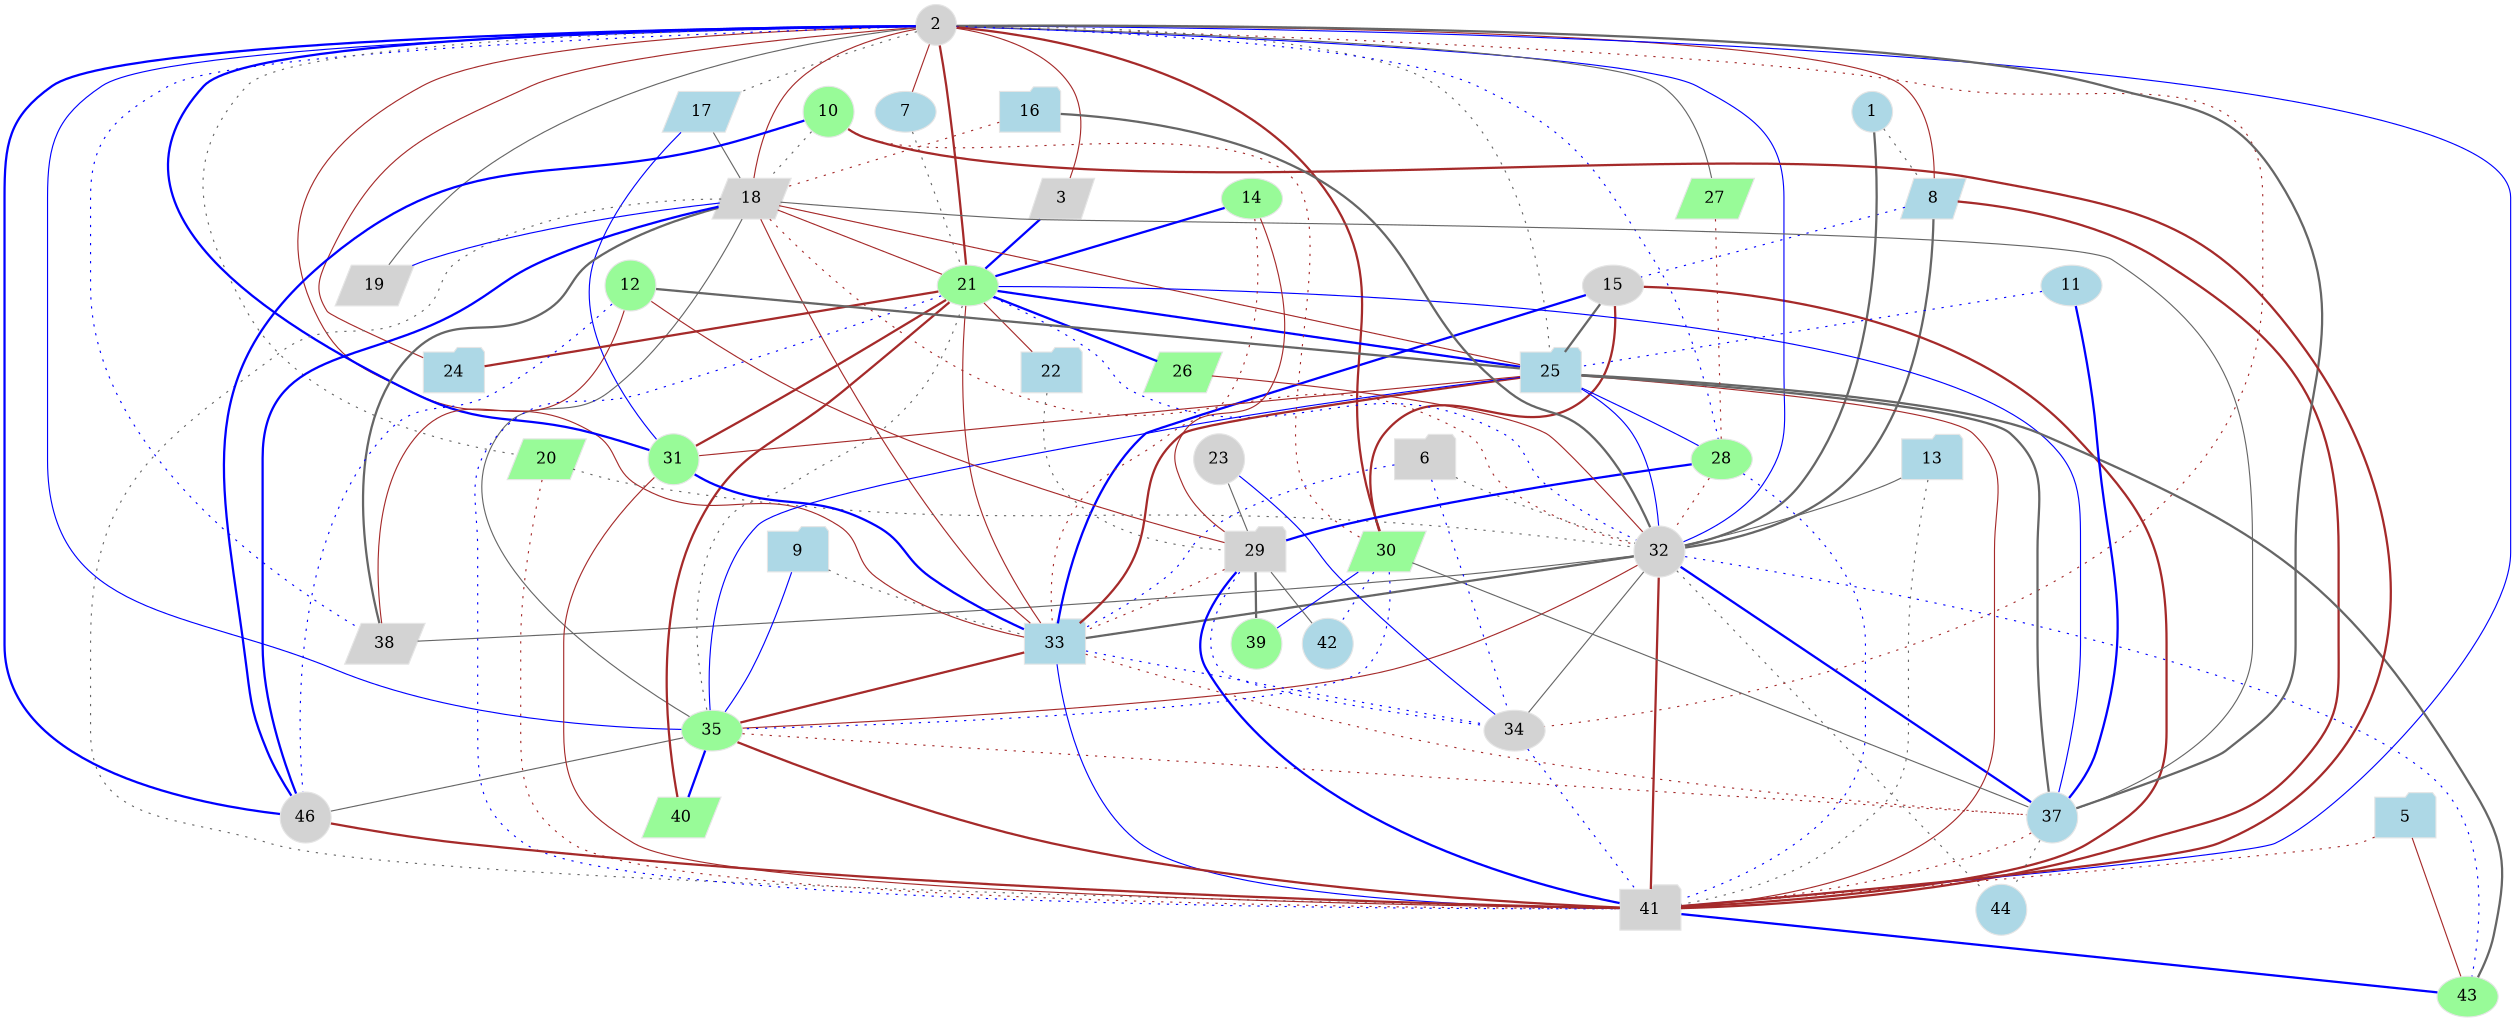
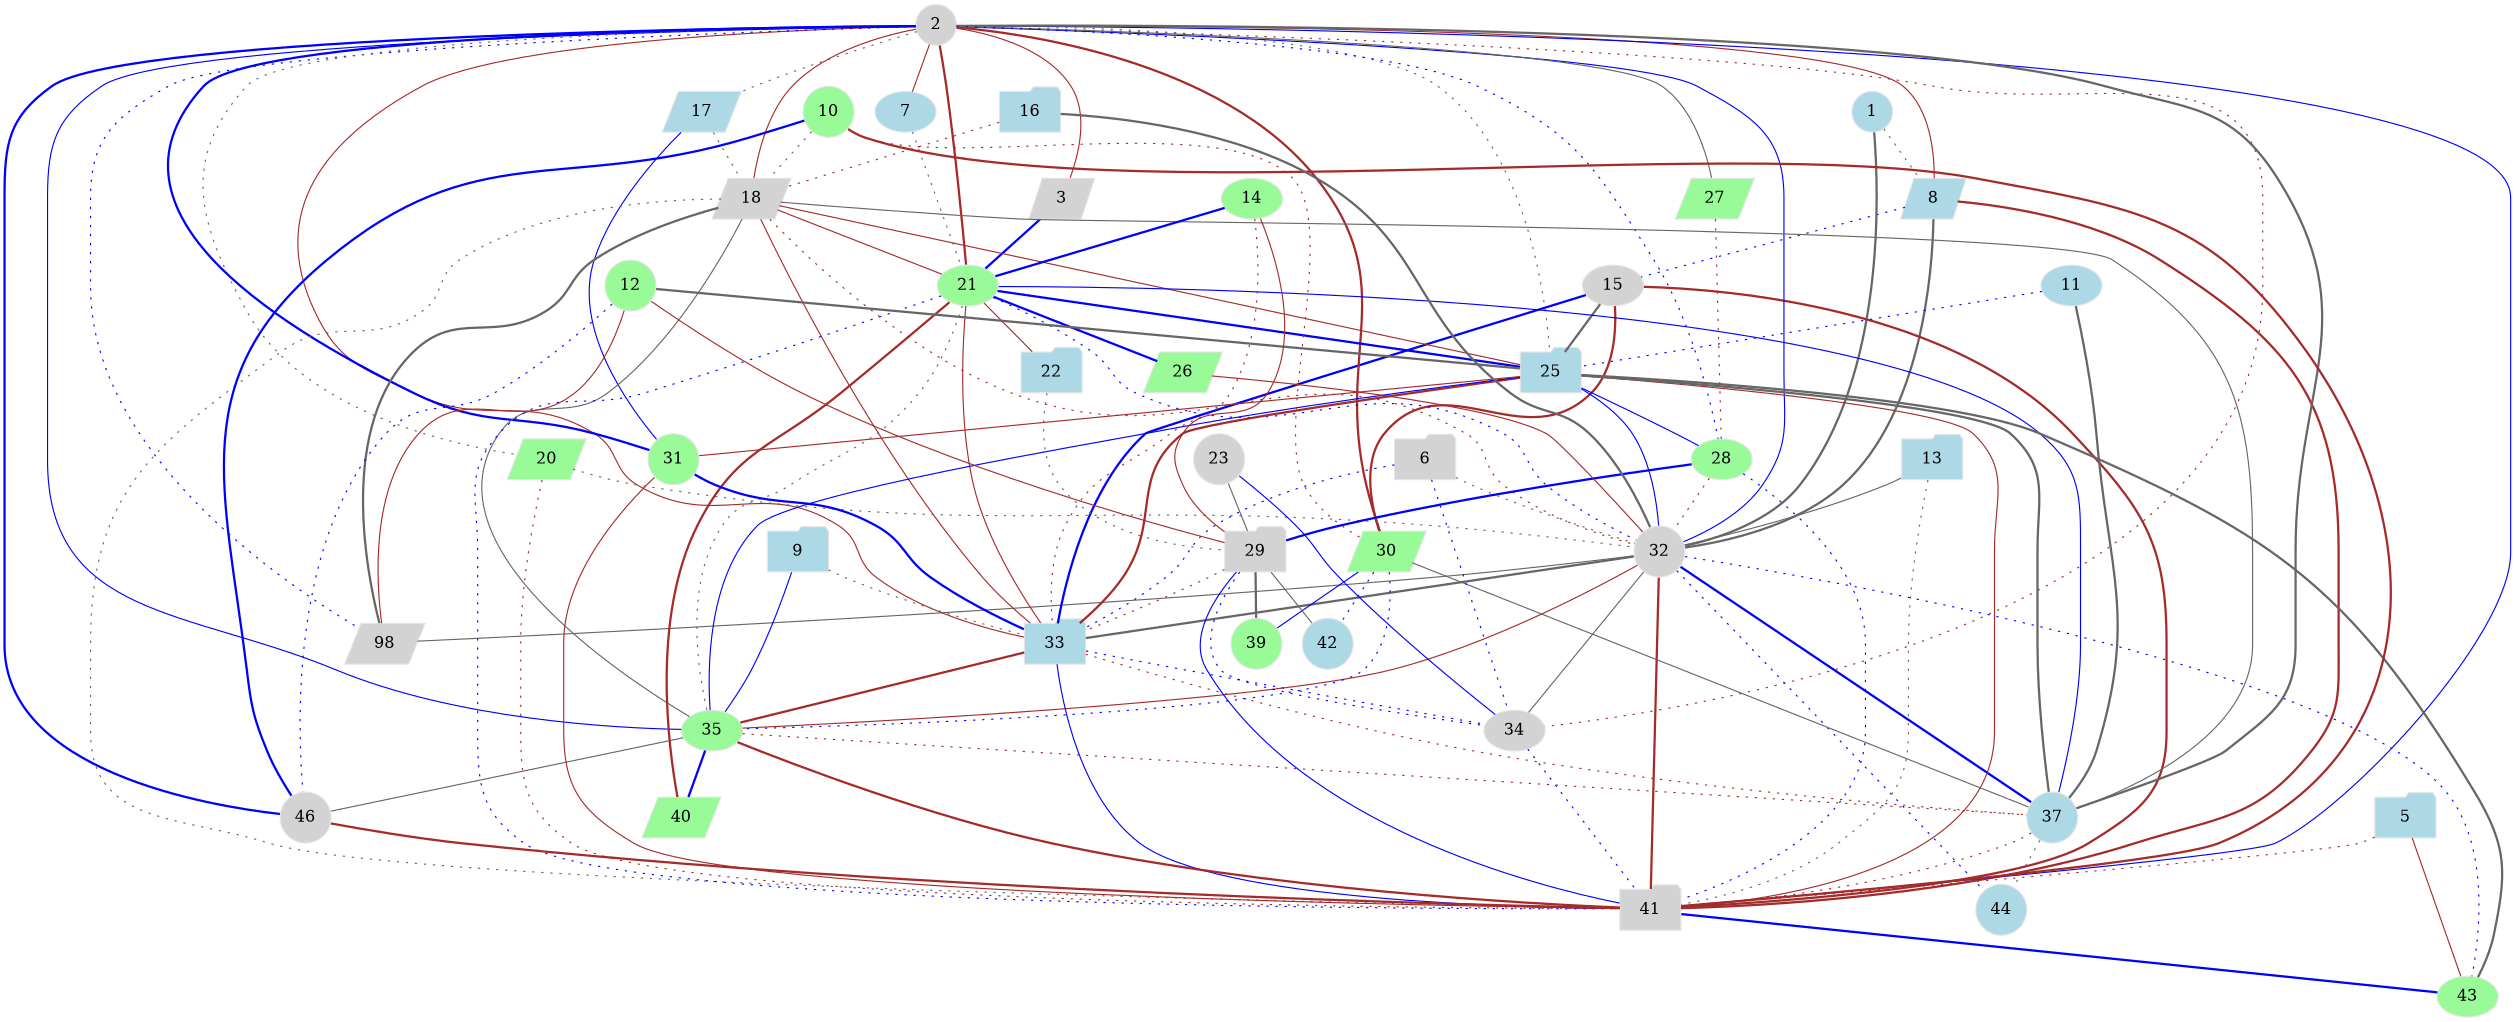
(727, 155) -> (727, 155)
(375, 286) -> none
(330, 362) -> none
(454, 372) -> none
(822, 374) -> none
(2112, 556) -> (2112, 556)
(385, 644) -> (385, 644)
(1815, 715) -> (1815, 715)
(1342, 799) -> (1342, 799)
